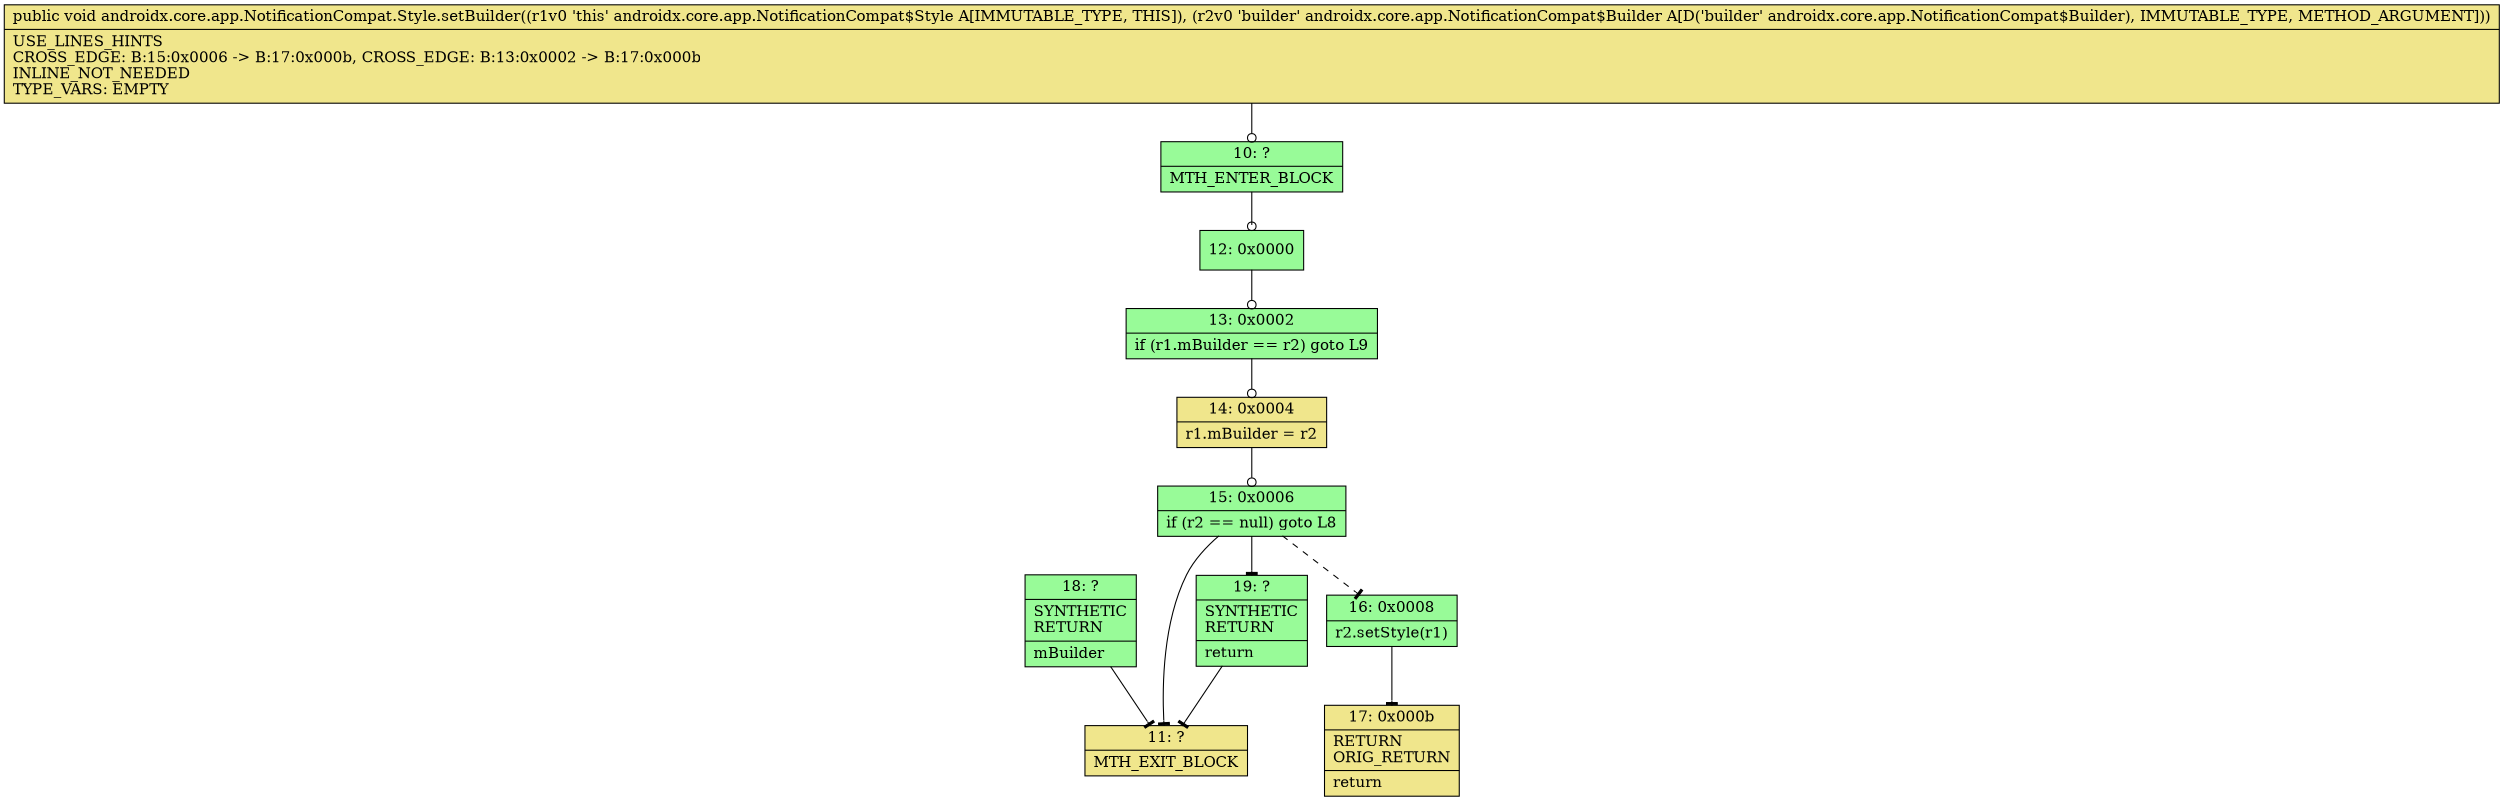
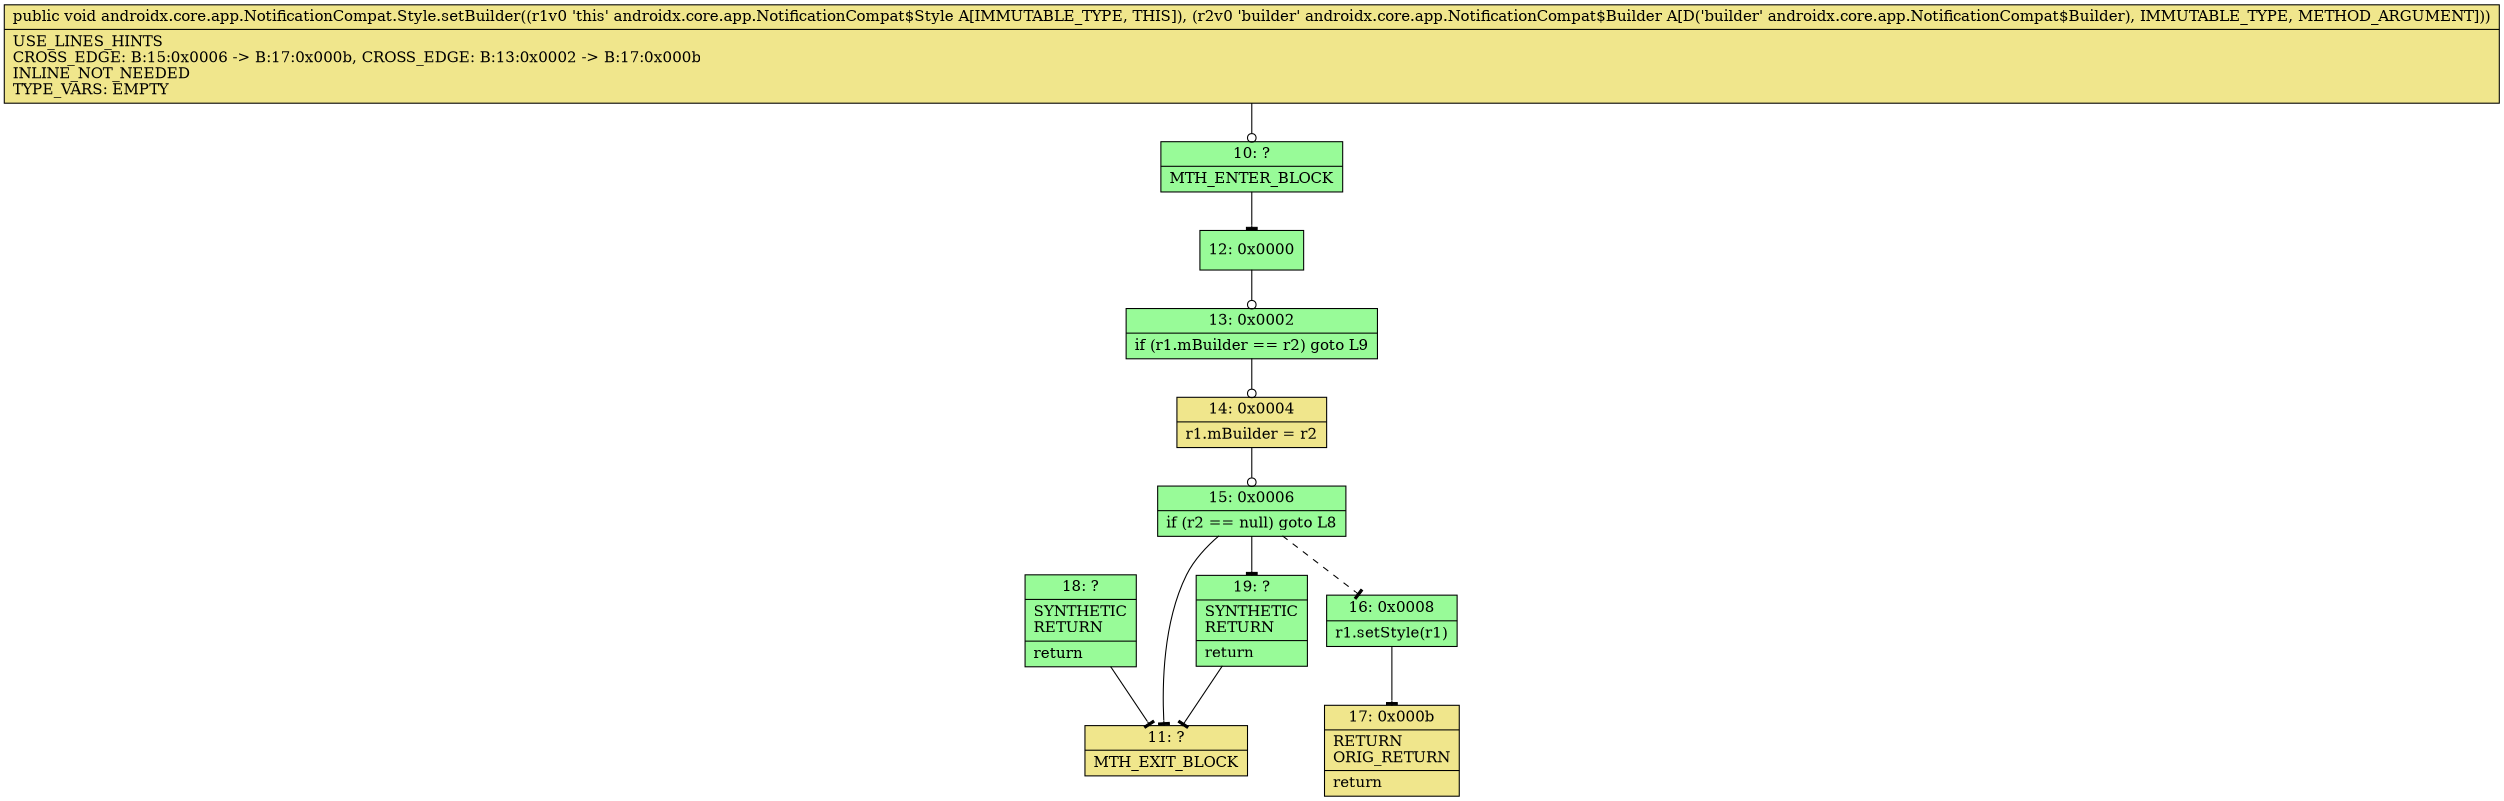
(1252, 208) -> (1252, 208)
(1392, 633) -> (1392, 633)
(1069, 653) -> (1058, 653)
